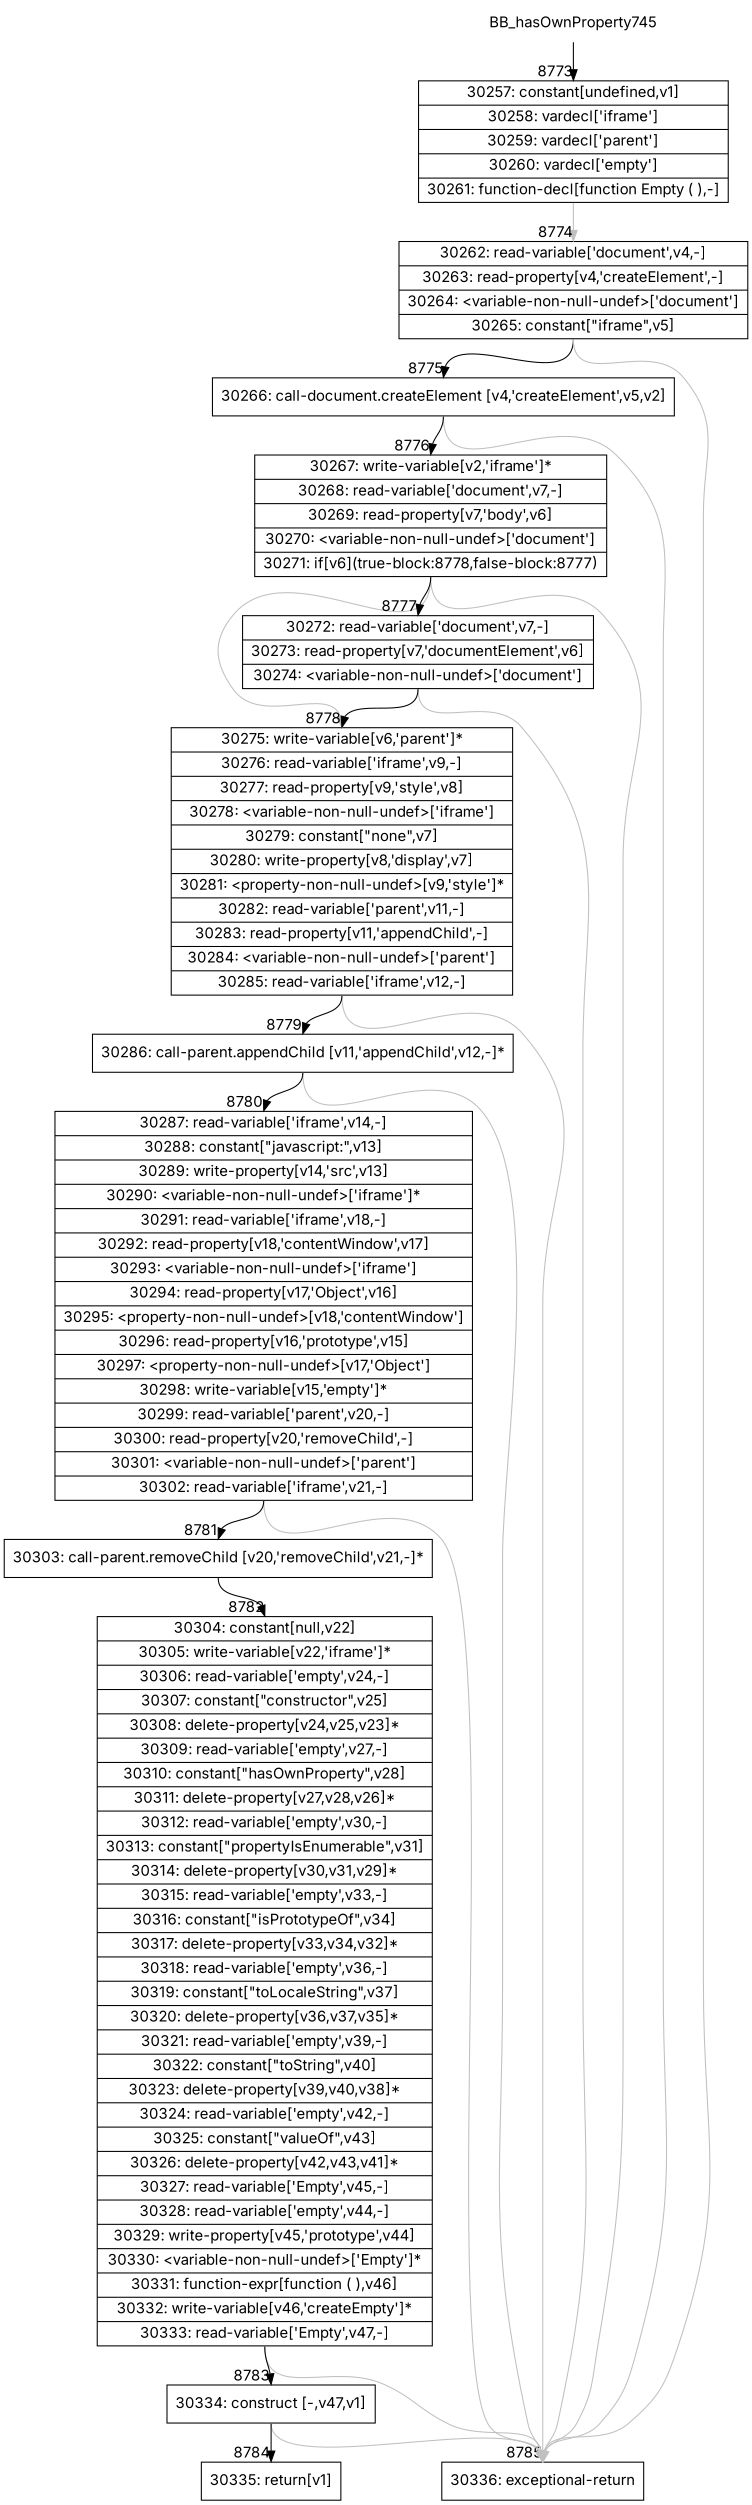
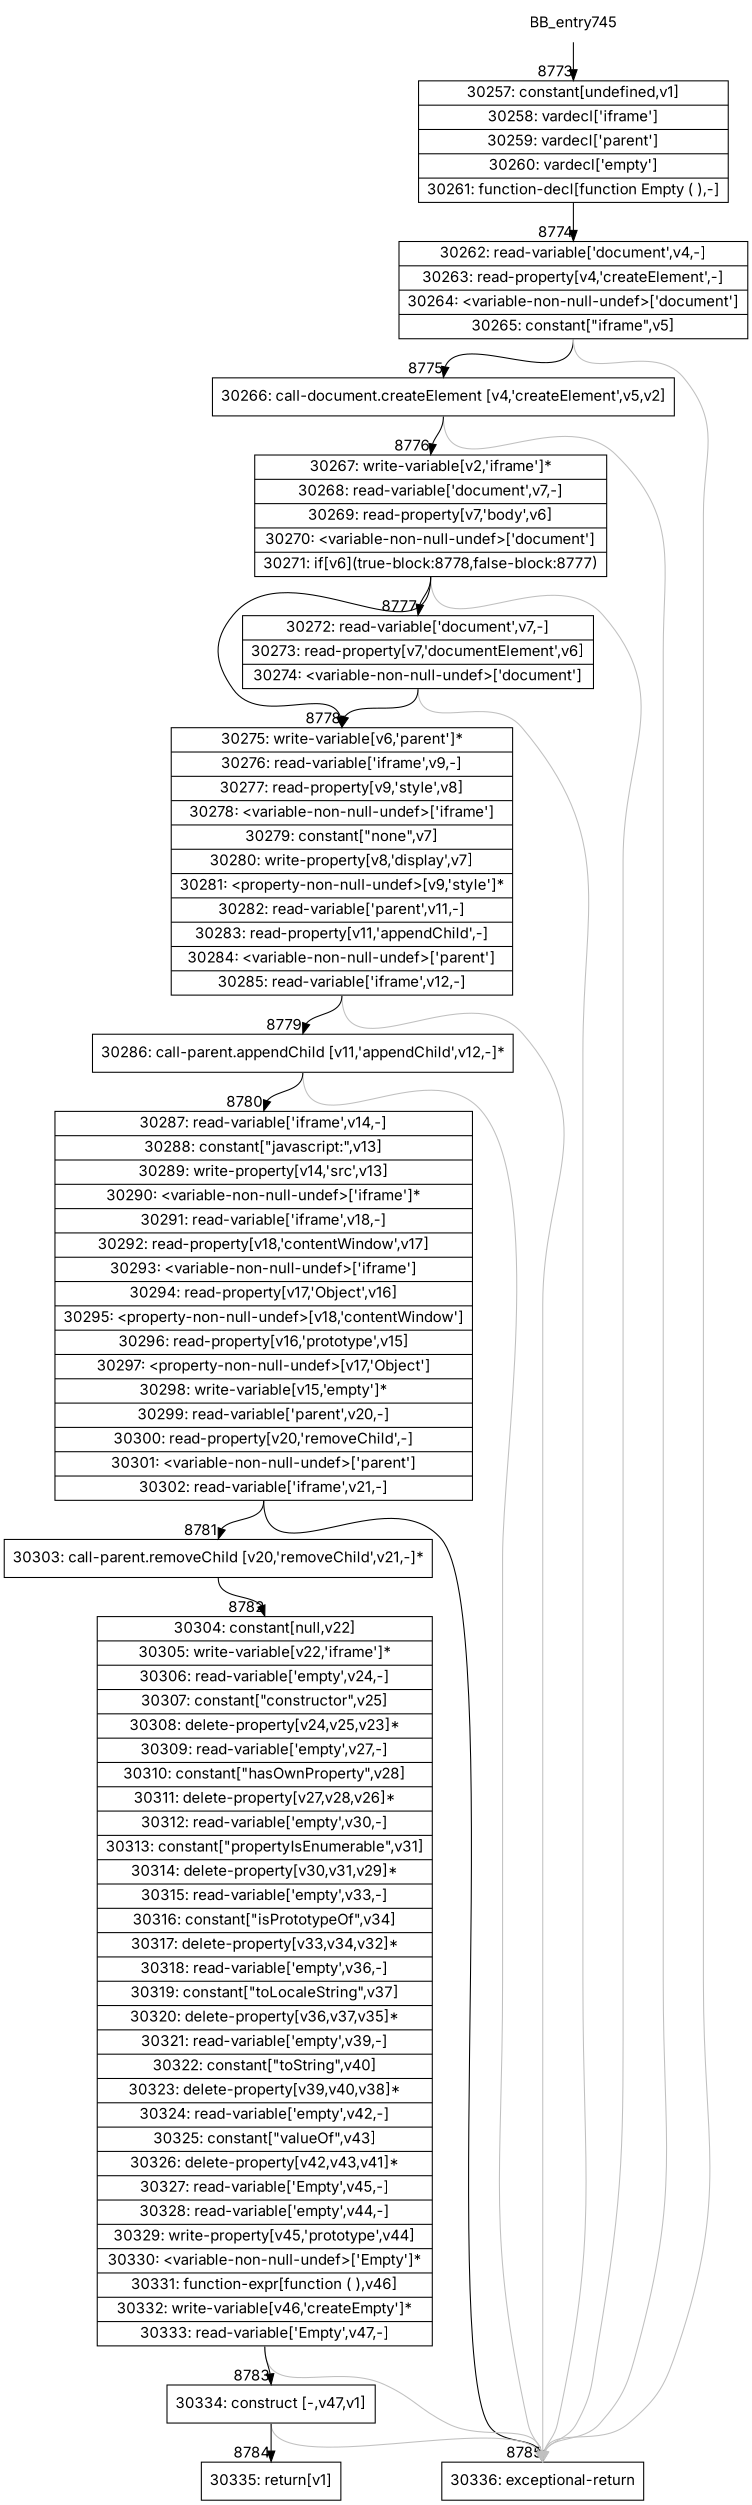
(573, 23) -> (573, 23)
(573, 217) -> (573, 217)
(245, 607) -> (245, 607)
(471, 1909) -> (471, 1909)
